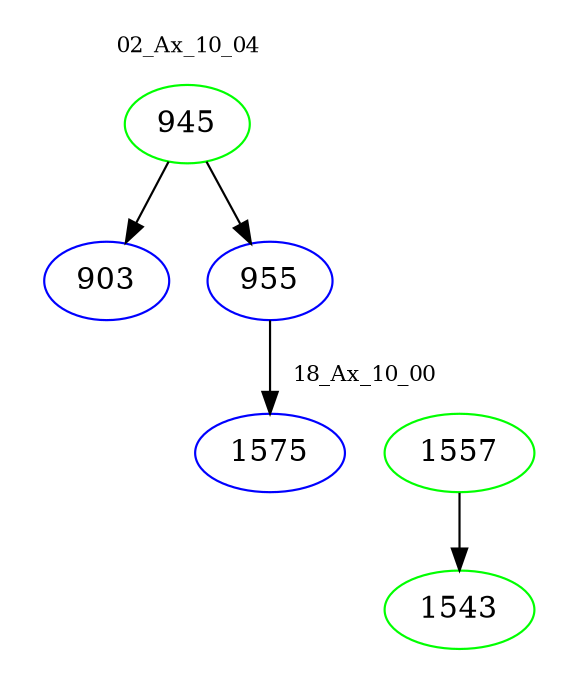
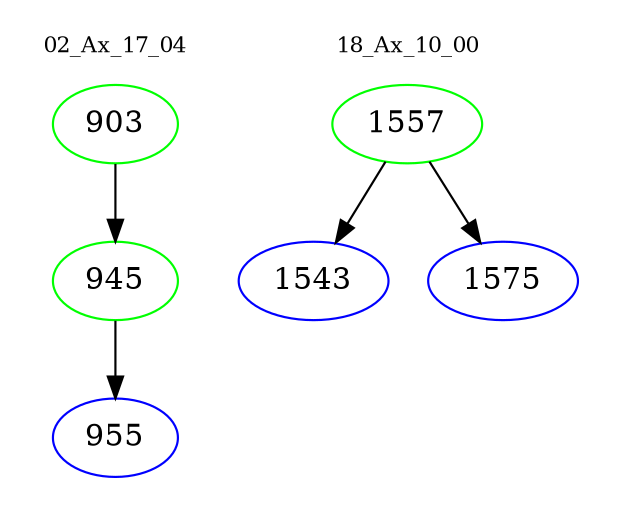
(188, 47) -> (115, 47)
(152, 192) -> (115, 192)
(107, 281) -> (115, 124)
(270, 368) -> (449, 193)
(460, 610) -> (314, 281)
